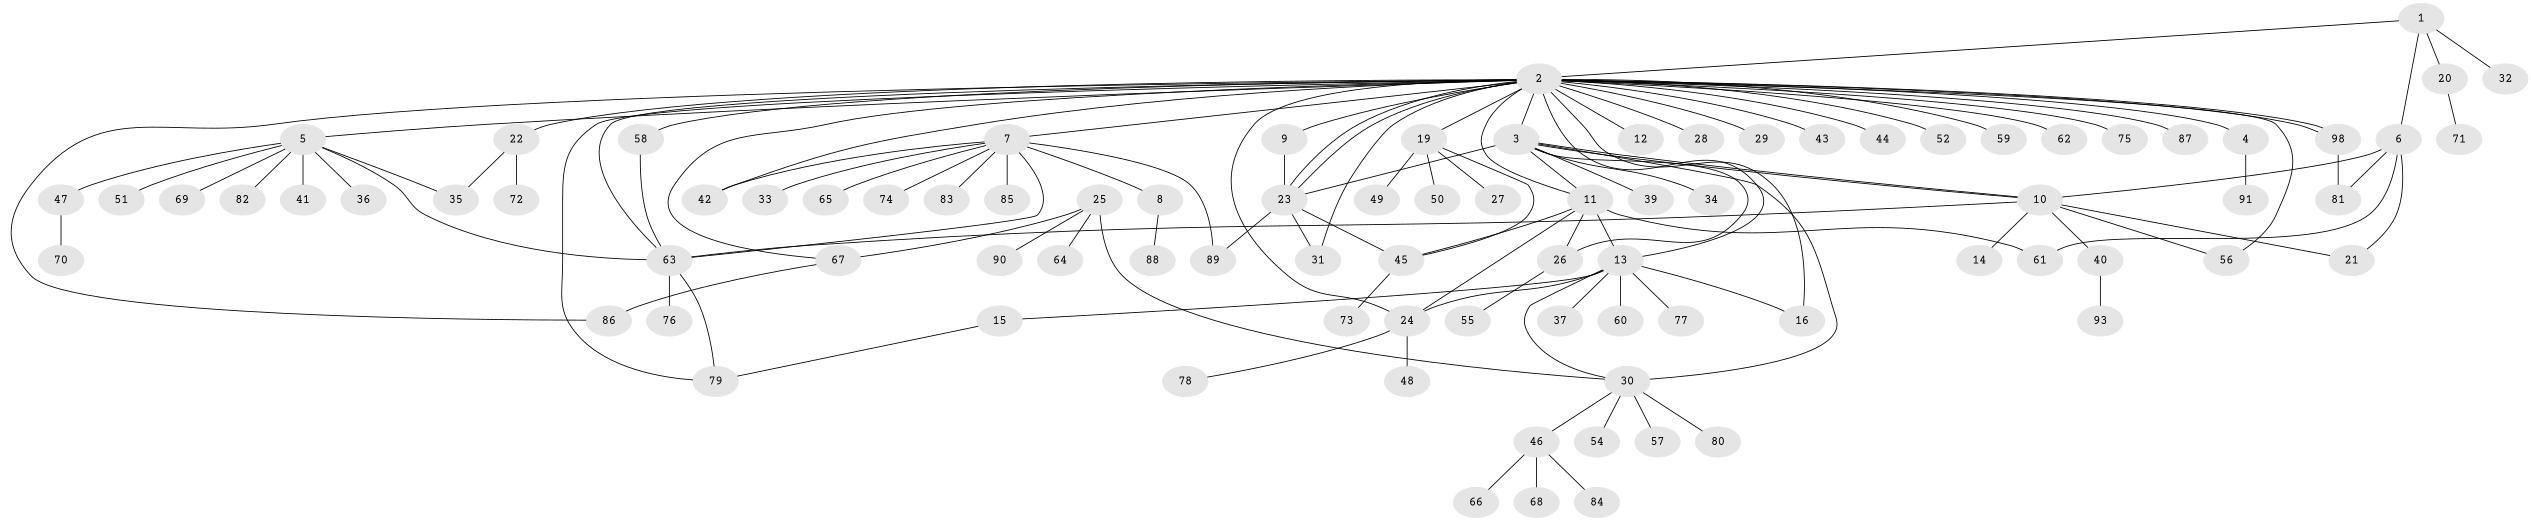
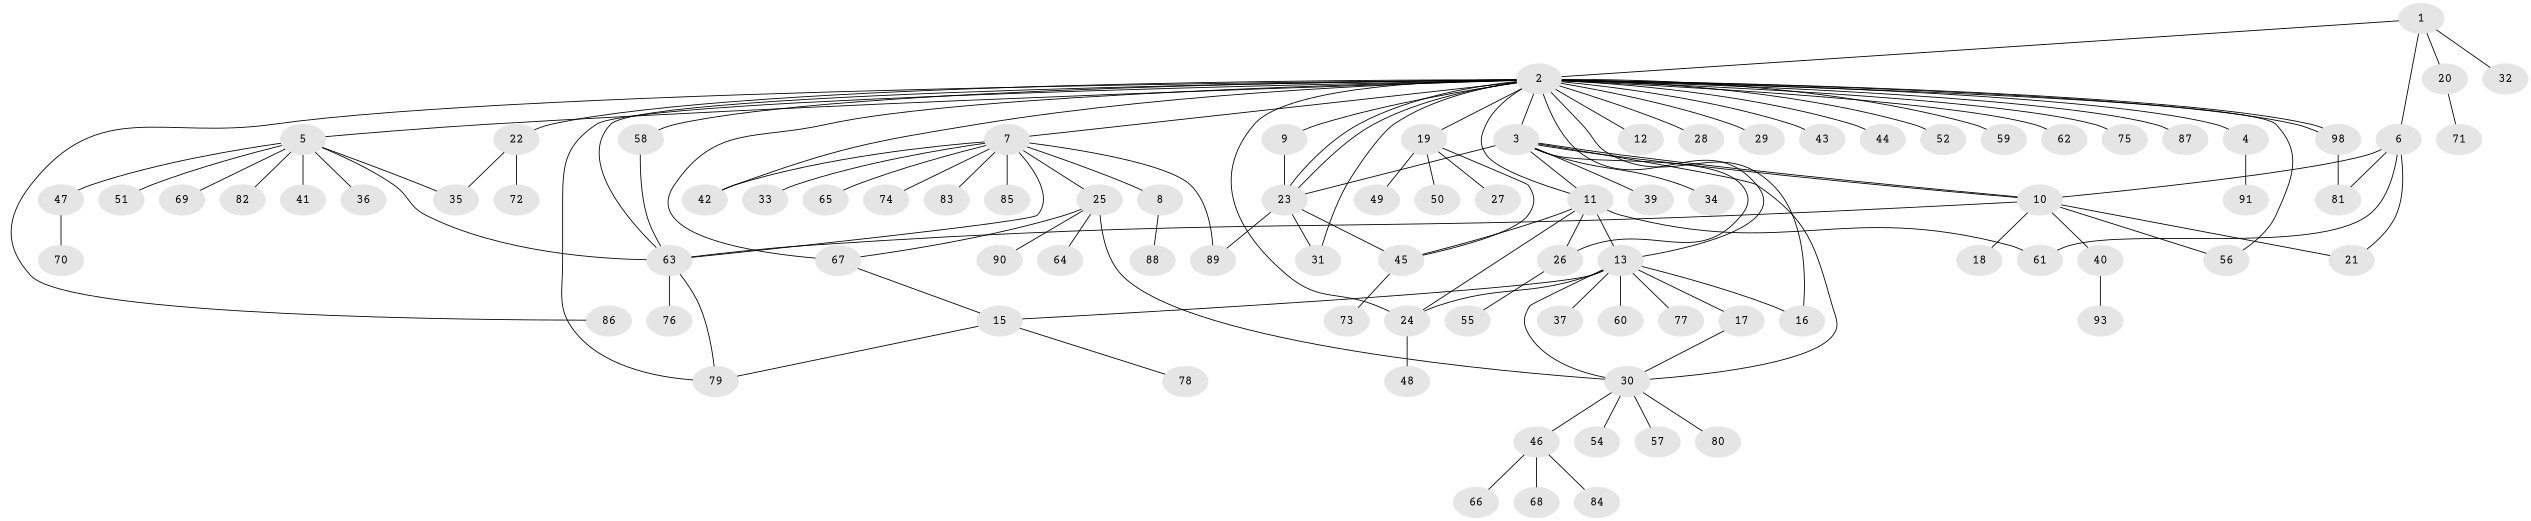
none -> (1054, 170)
(1979, 260) -> (1979, 260)
(720, 283) -> (919, 291)
none -> (1742, 321)
(1300, 358) -> (1092, 351)
